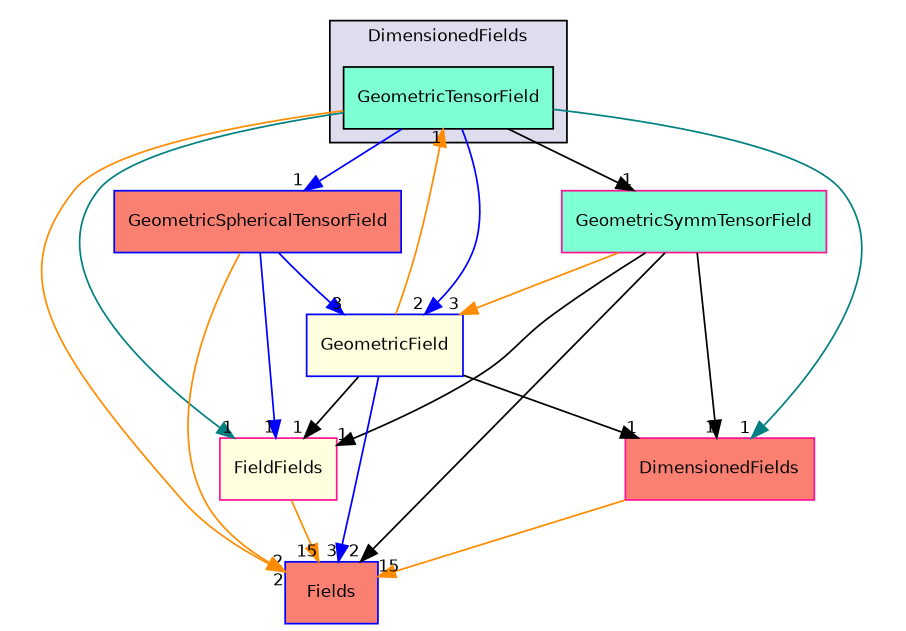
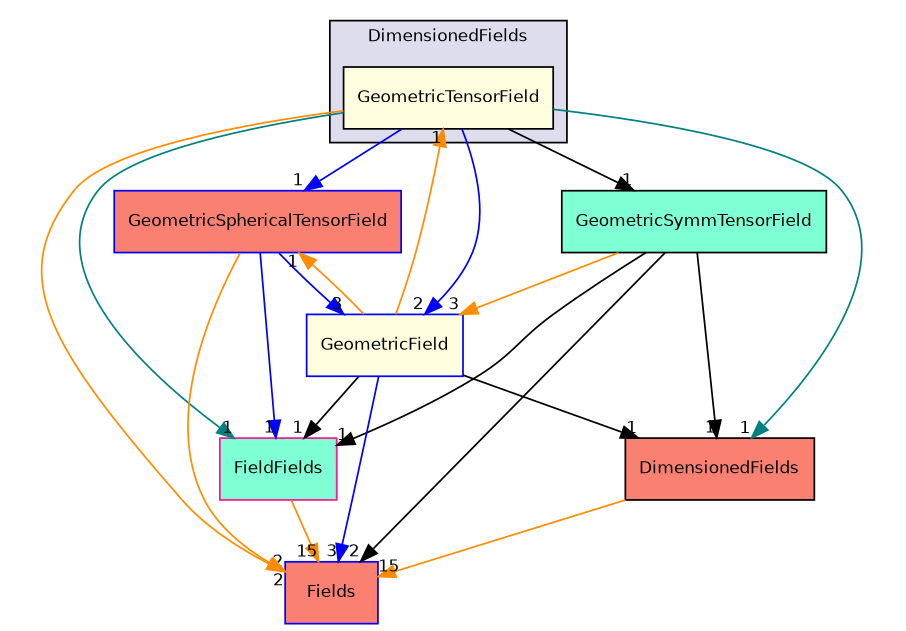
(448, 98) -> (448, 98)
(694, 222) -> (694, 222)
none -> (339, 289)
(278, 469) -> (278, 469)
(720, 469) -> (720, 469)
